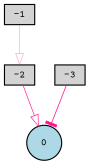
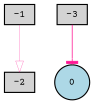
(29, 100) -> none
